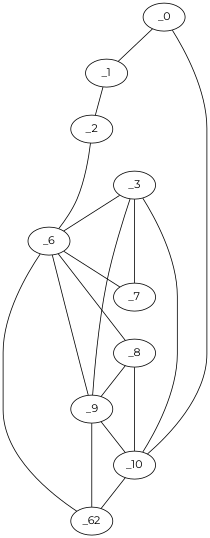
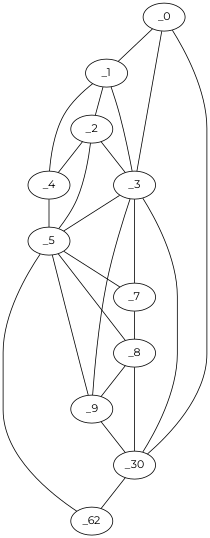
none -> (149, 101)
none -> (123, 128)
none -> (113, 157)
none -> (49, 185)
(49, 241) -> (49, 241)
none -> (135, 325)
(92, 465) -> none
(135, 465) -> (135, 465)
